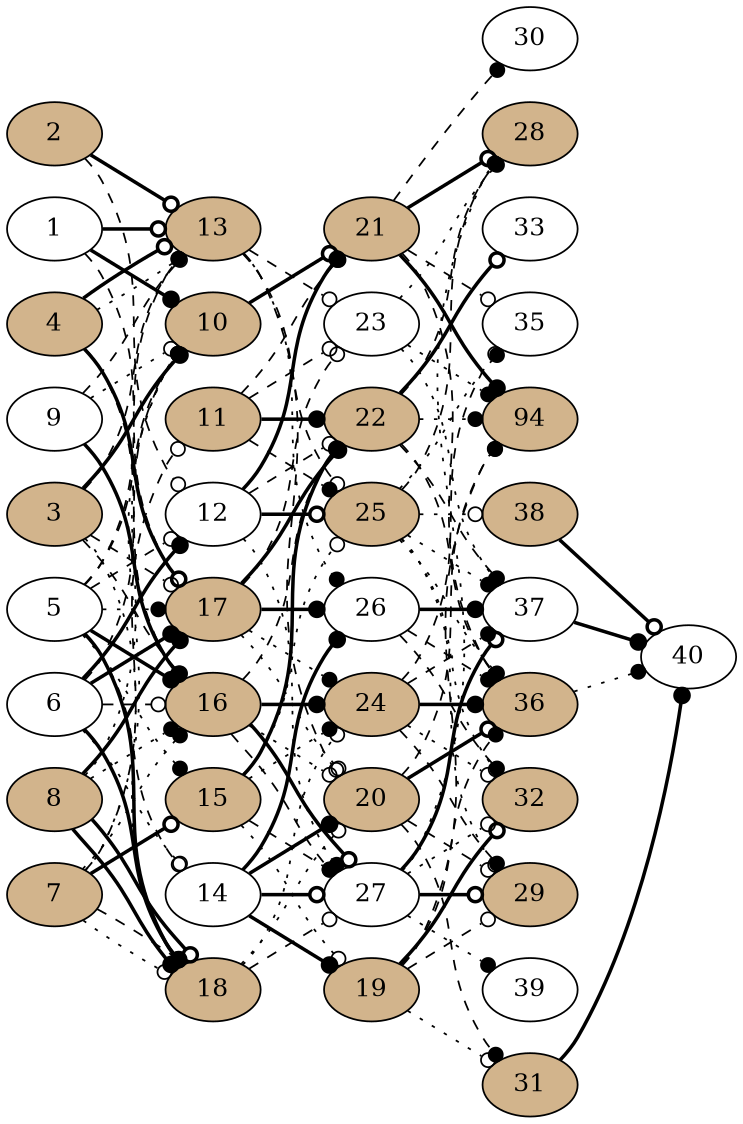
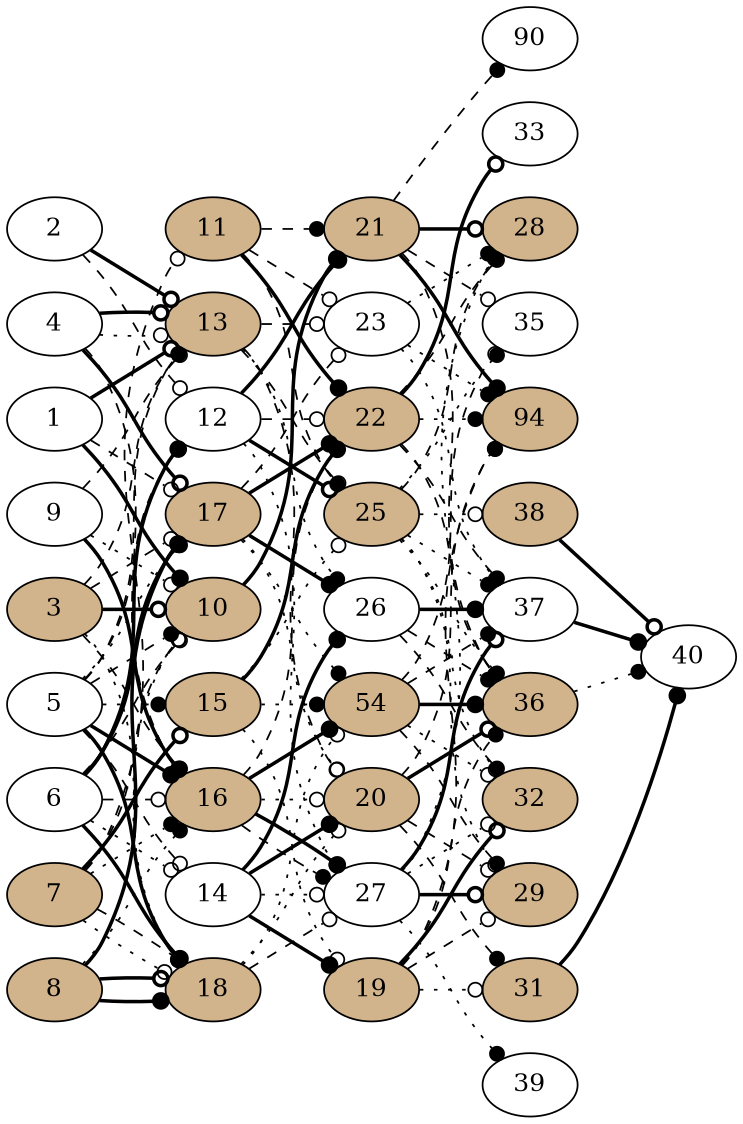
(530, 39) -> (530, 39)
(55, 134) -> (55, 229)
(55, 324) -> (55, 324)
(134, 617) -> (133, 759)
(372, 704) -> (372, 704)
(281, 840) -> none
(285, 895) -> (285, 895)
